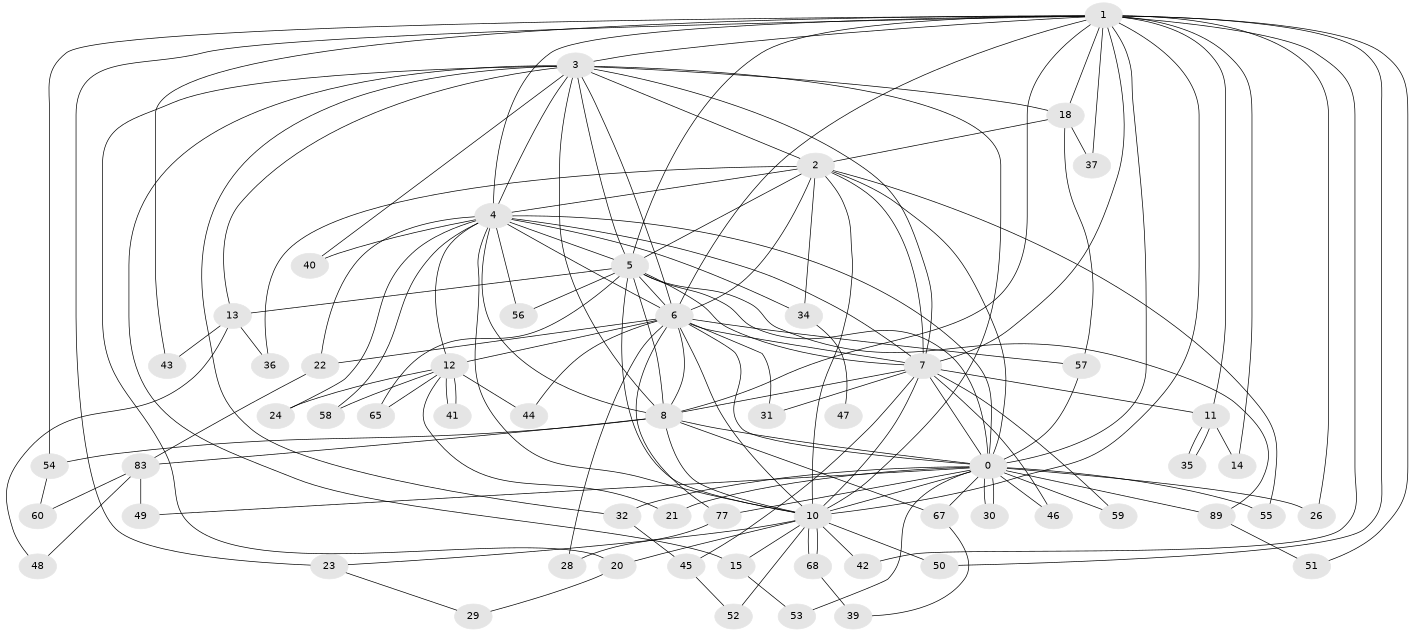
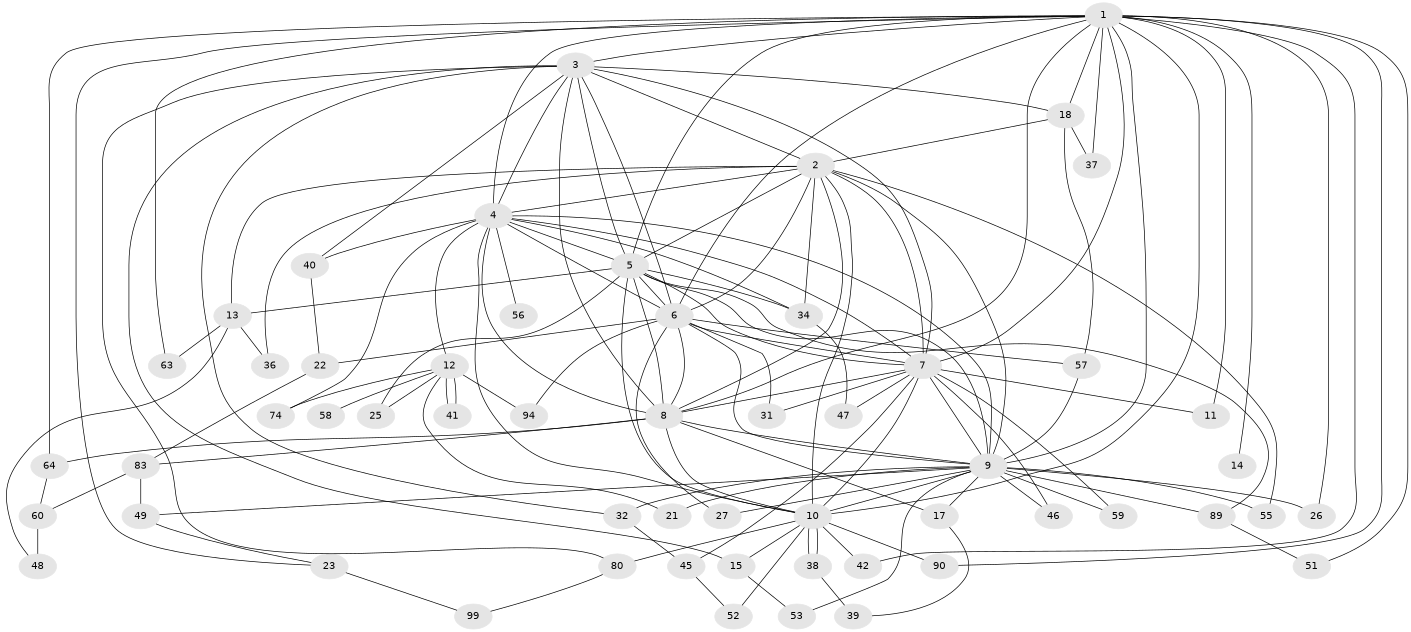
(339, 130) -> (474, 174)
(995, 154) -> none
(367, 251) -> (315, 316)
(572, 292) -> (719, 287)
(402, 309) -> none
none -> (829, 327)
(562, 341) -> none
(167, 366) -> (167, 366)
none -> (883, 391)
(276, 416) -> (276, 416)
(376, 416) -> (376, 416)
(529, 416) -> (529, 416)
(729, 426) -> none
(1224, 441) -> none
(50, 466) -> (50, 466)
(988, 466) -> (988, 466)
(1187, 466) -> none
(89, 516) -> (38, 541)
(722, 516) -> (722, 516)
(940, 516) -> (940, 516)
(990, 516) -> none
(583, 547) -> (213, 541)
(567, 566) -> none
(617, 566) -> (617, 566)
(813, 566) -> (813, 566)
(940, 566) -> (940, 566)
(473, 617) -> (473, 617)
